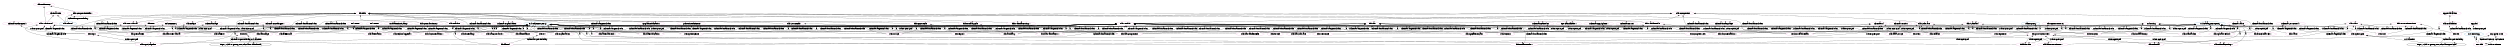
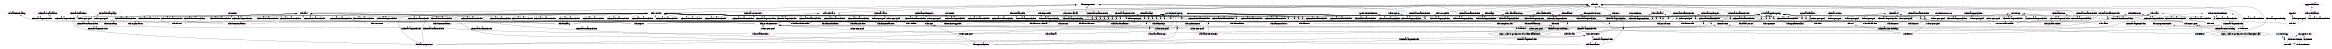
(651, 24) -> none
(493, 28) -> none
(63, 33) -> (1245, 27)
